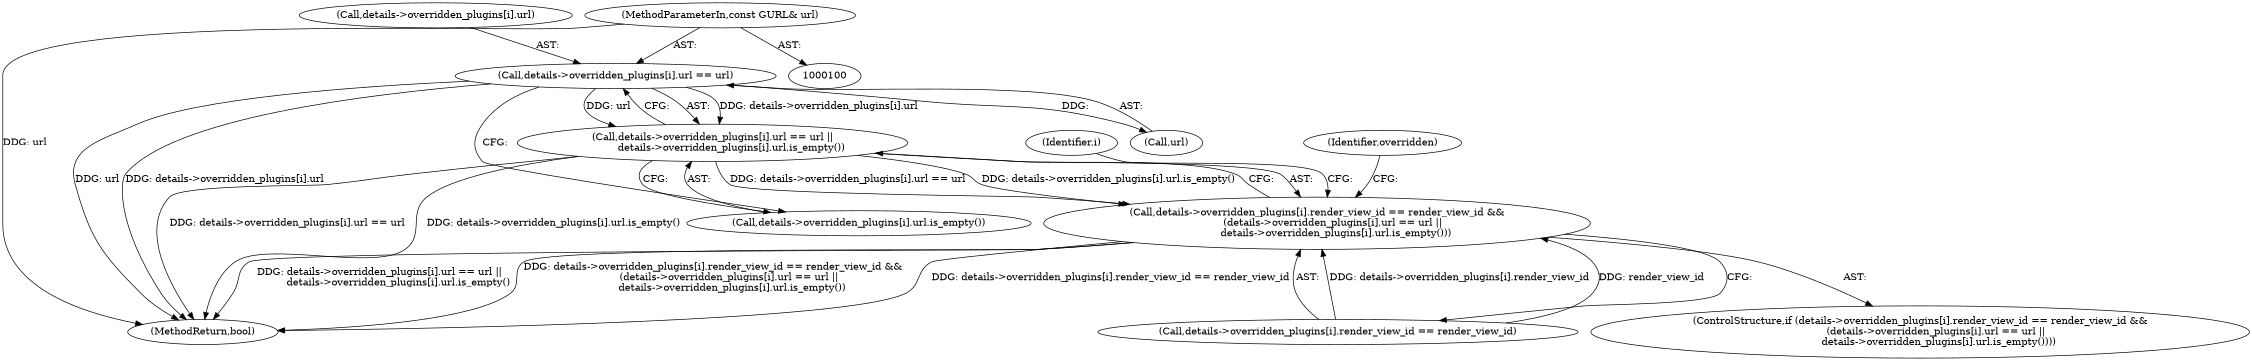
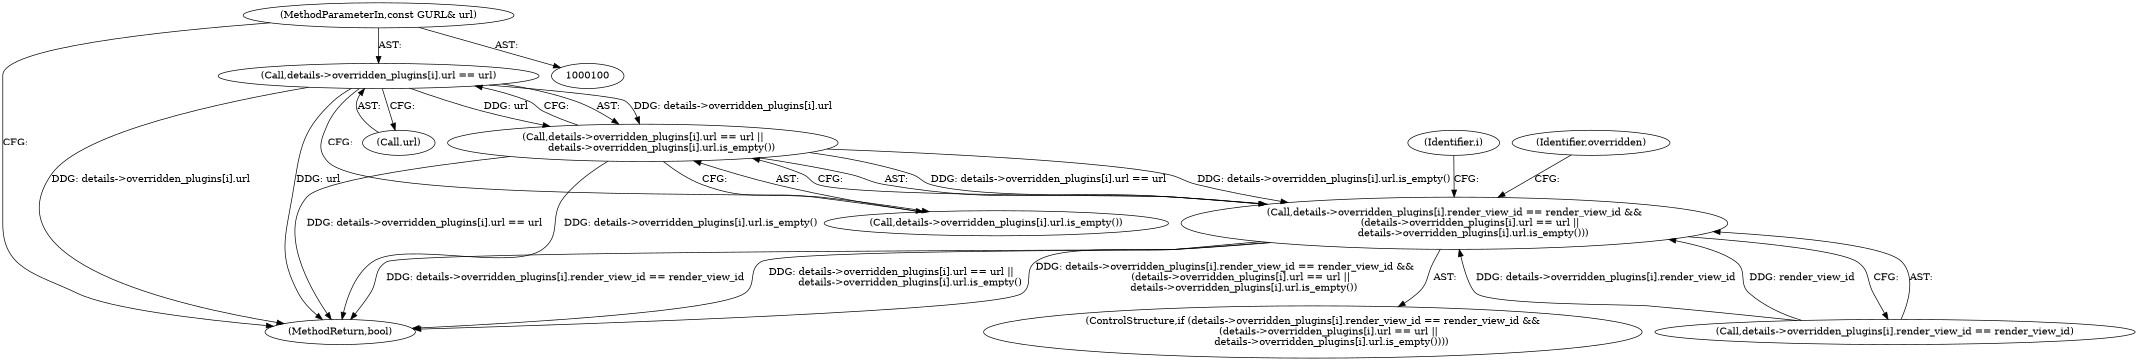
(436, 15) -> none
(1077, 106) -> (404, 106)
(25, 143) -> (17, 143)
